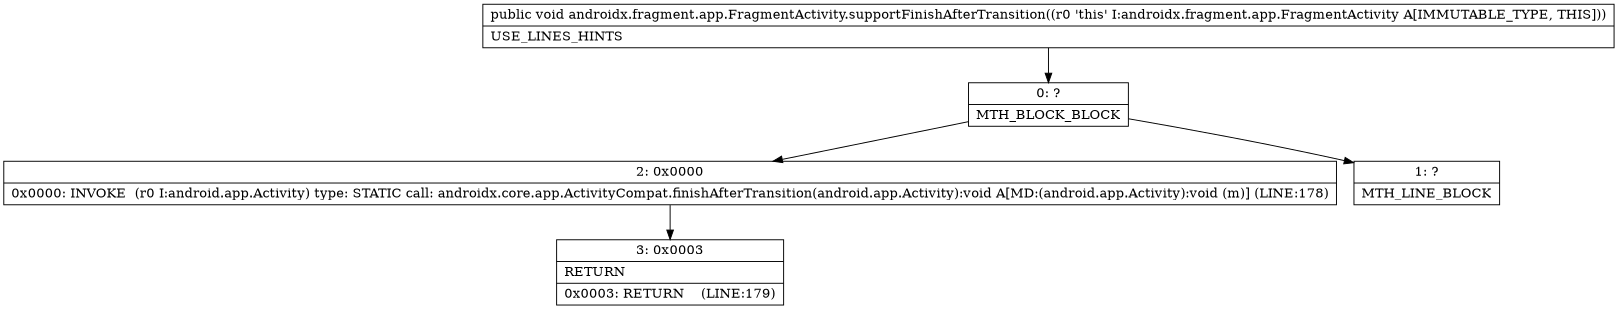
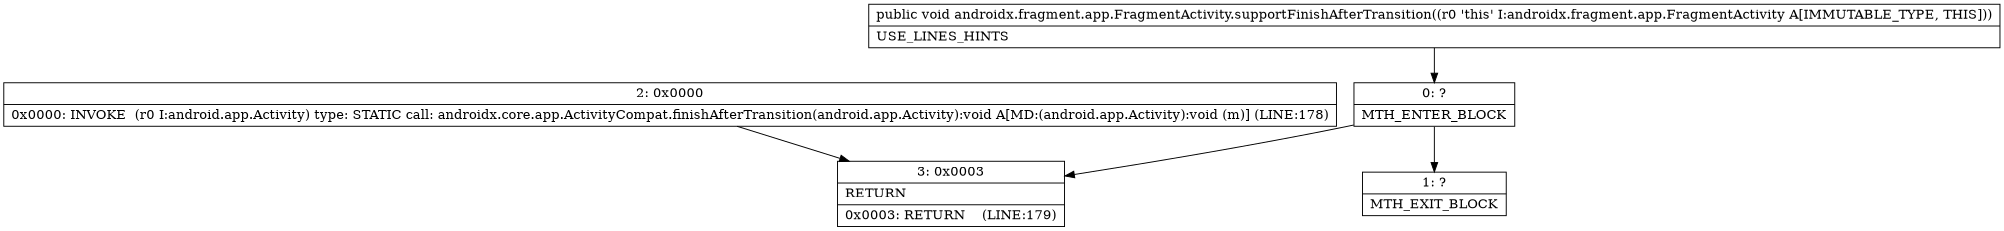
(1048, 115) -> (1434, 115)
(875, 141) -> (1214, 151)
(1427, 193) -> (1434, 204)
